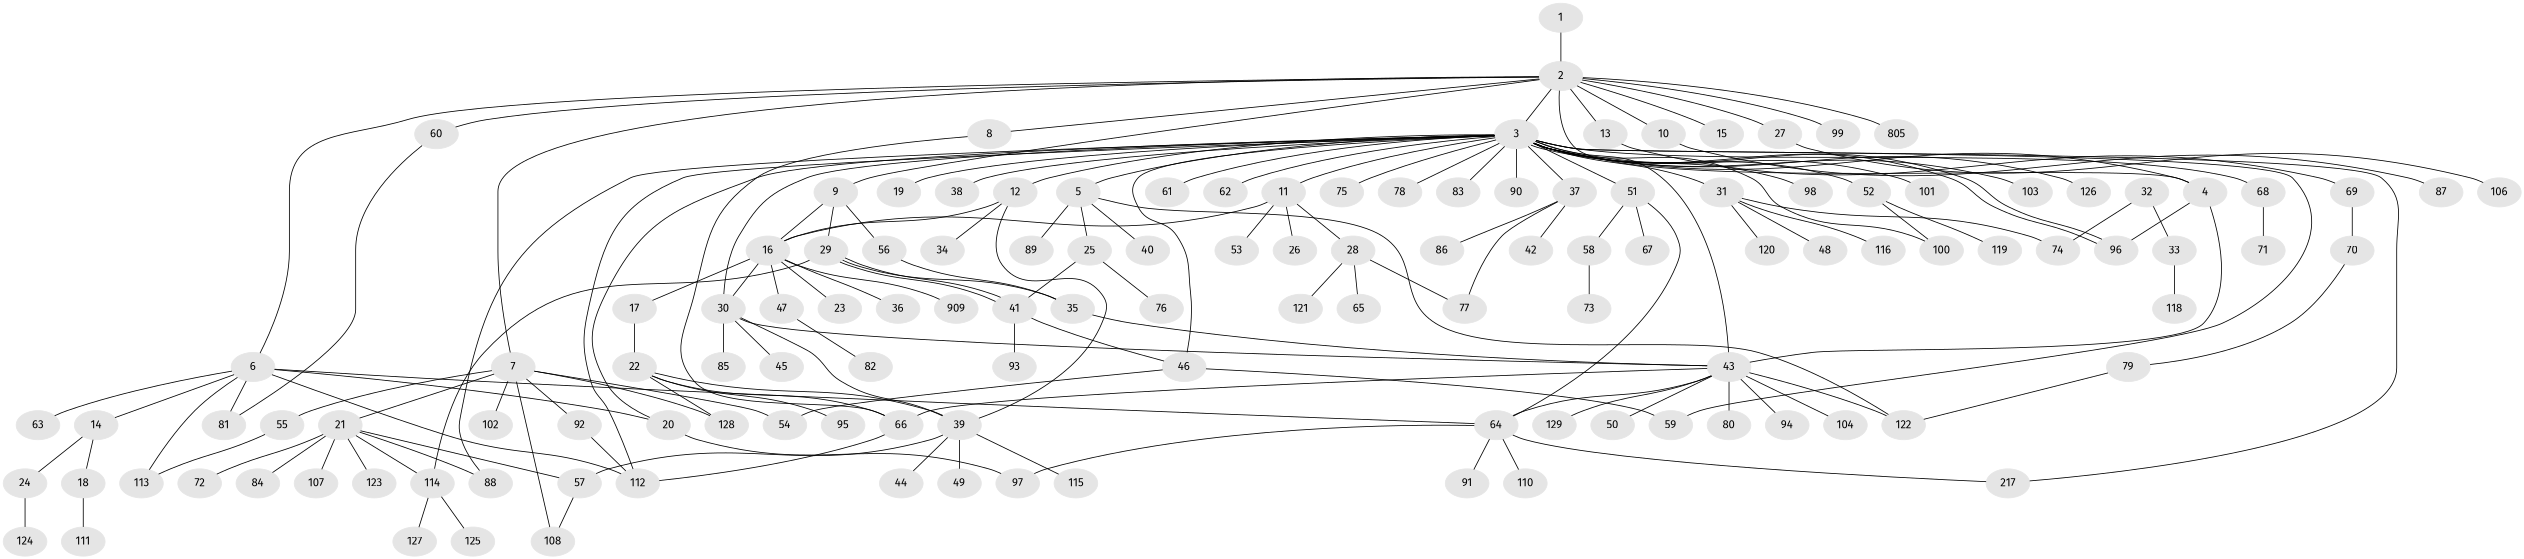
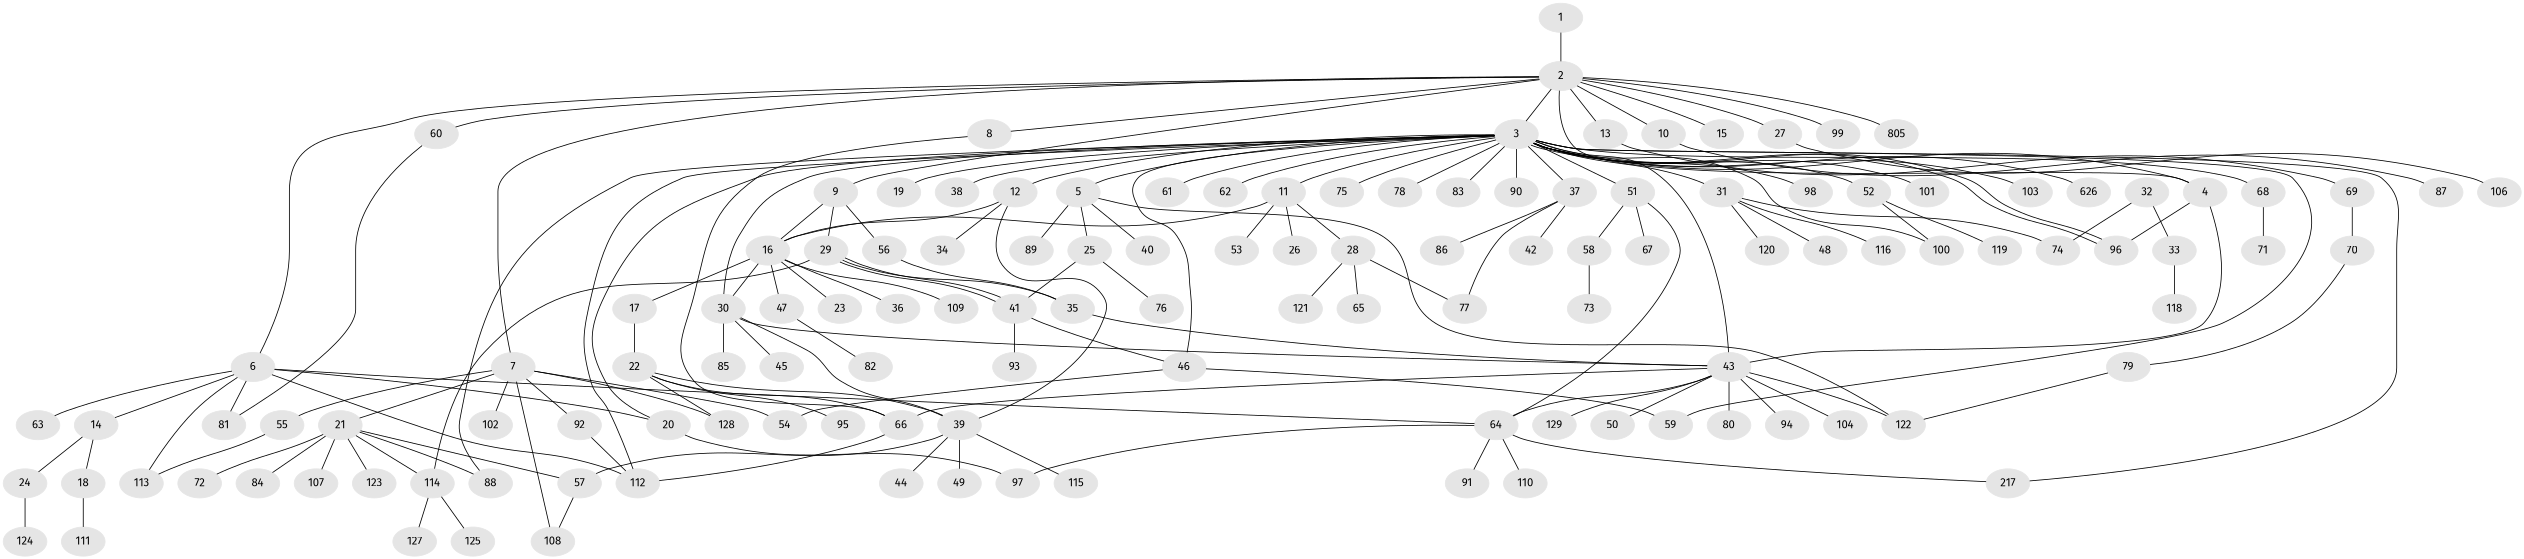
(2089, 192) -> (2089, 192)
(956, 309) -> (956, 309)
